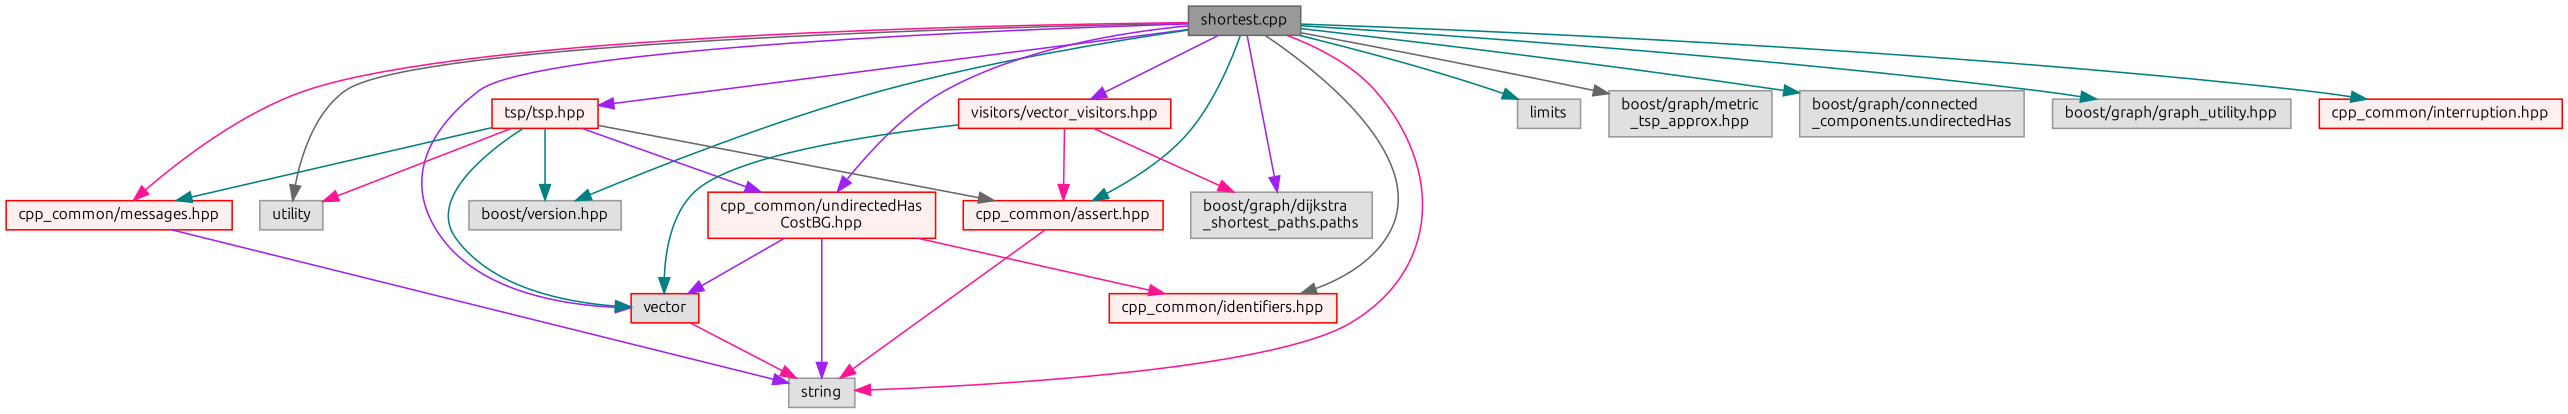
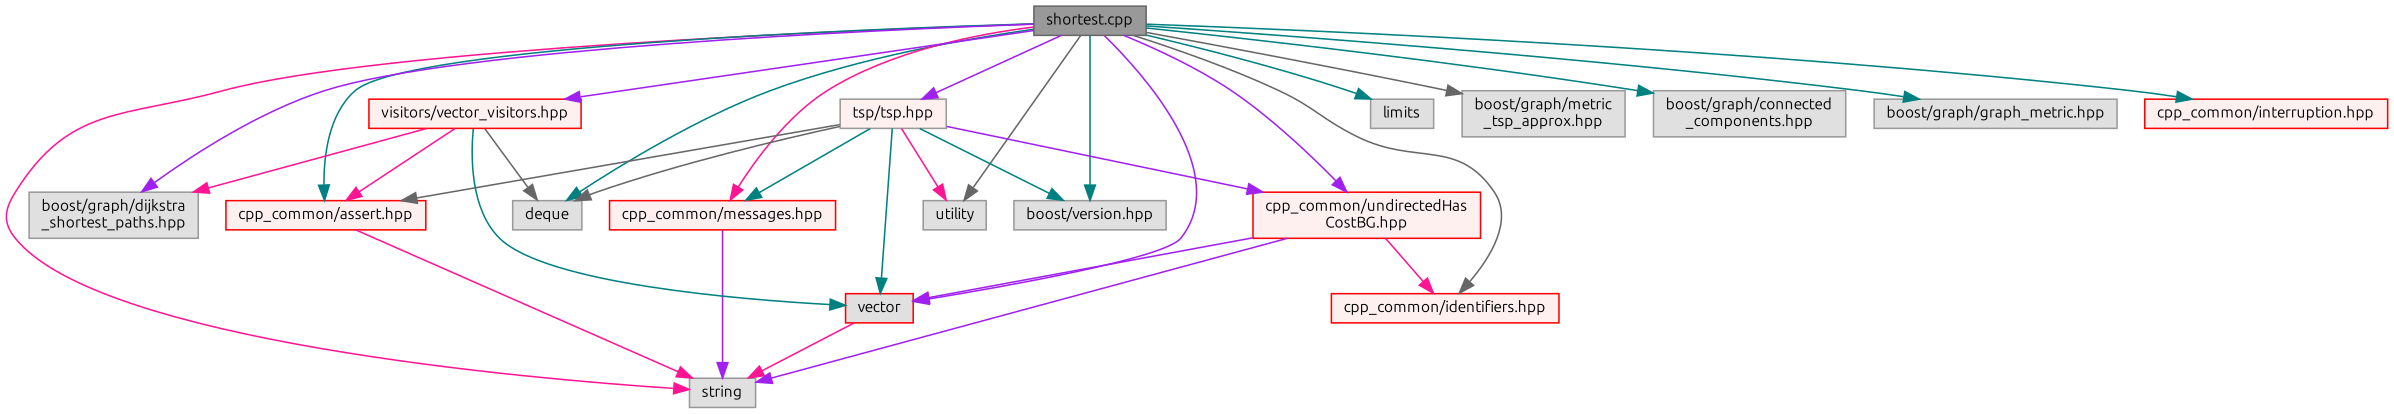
(545, 114) -> (893, 114)
(1912, 114) -> (1750, 114)
(2172, 114) -> (1996, 114)
none -> (547, 215)
(1282, 215) -> (114, 215)
